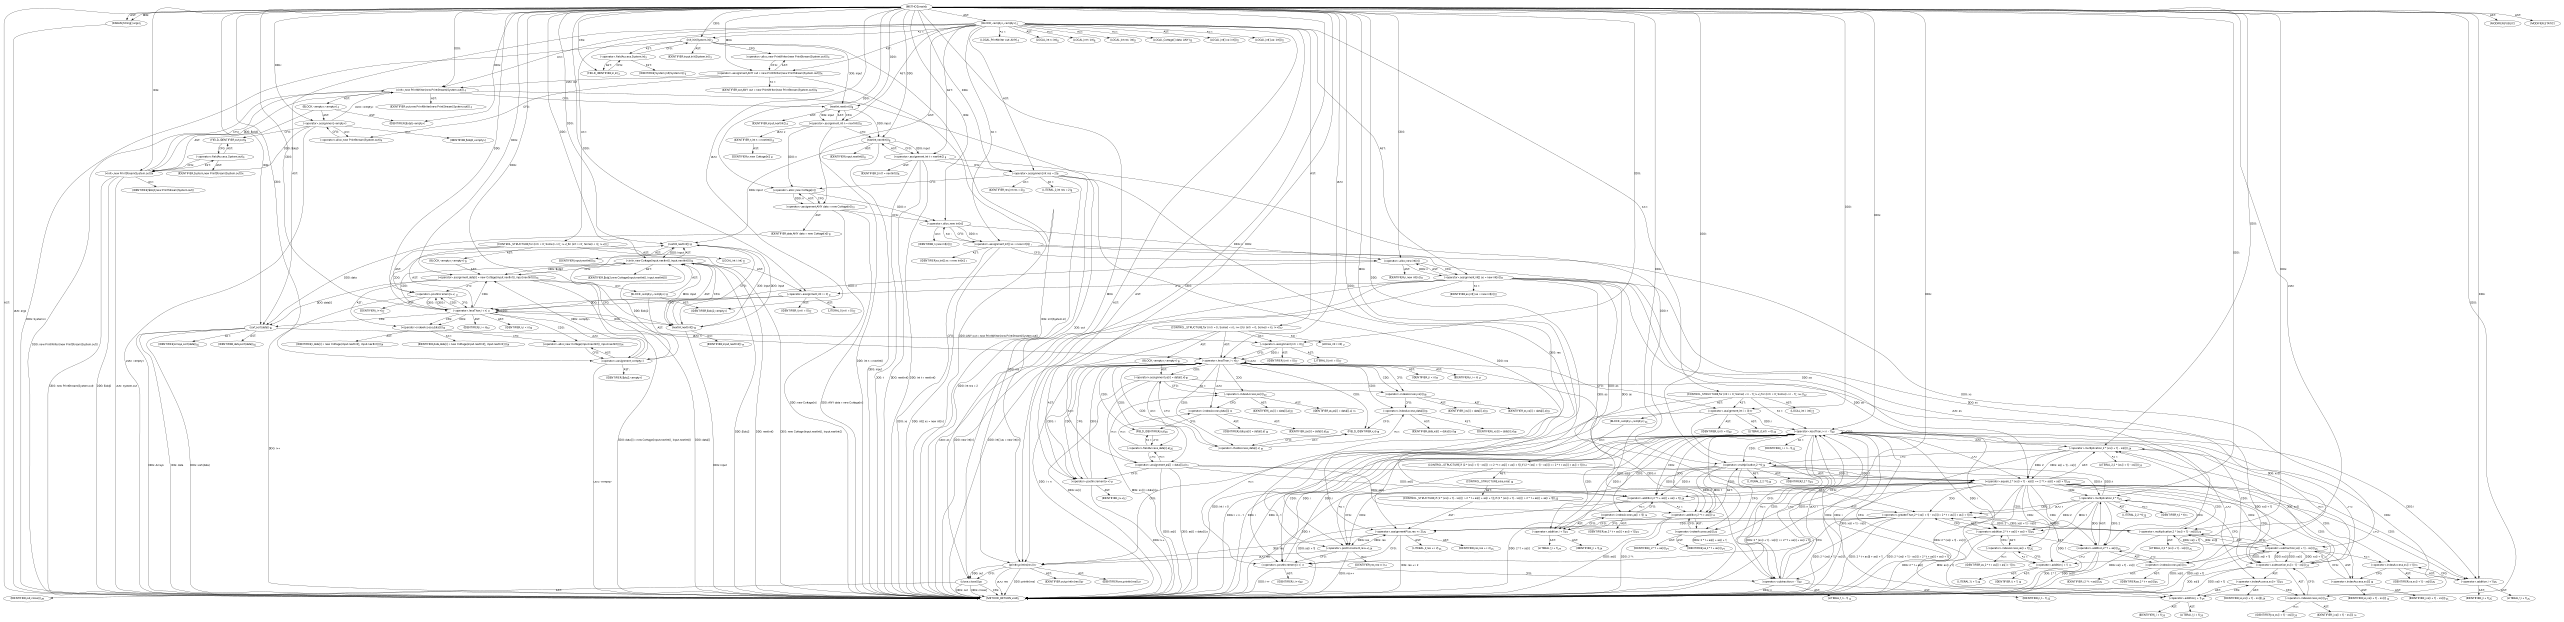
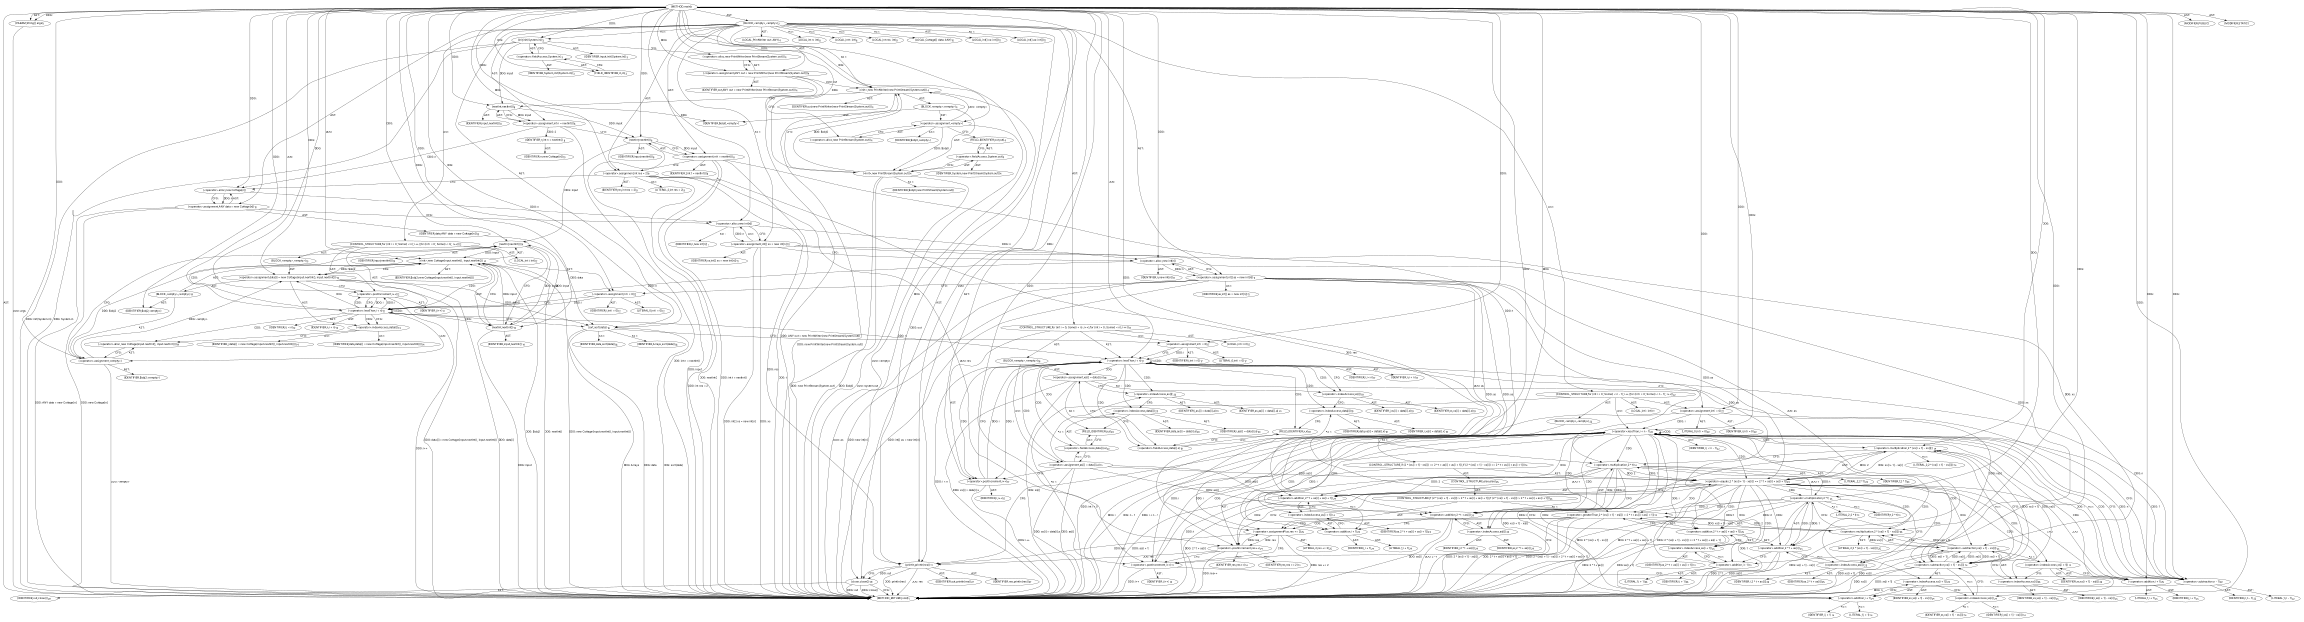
(1187, 377) -> (1105, 377)
(1354, 411) -> (1280, 411)
(1438, 540) -> (1259, 556)
